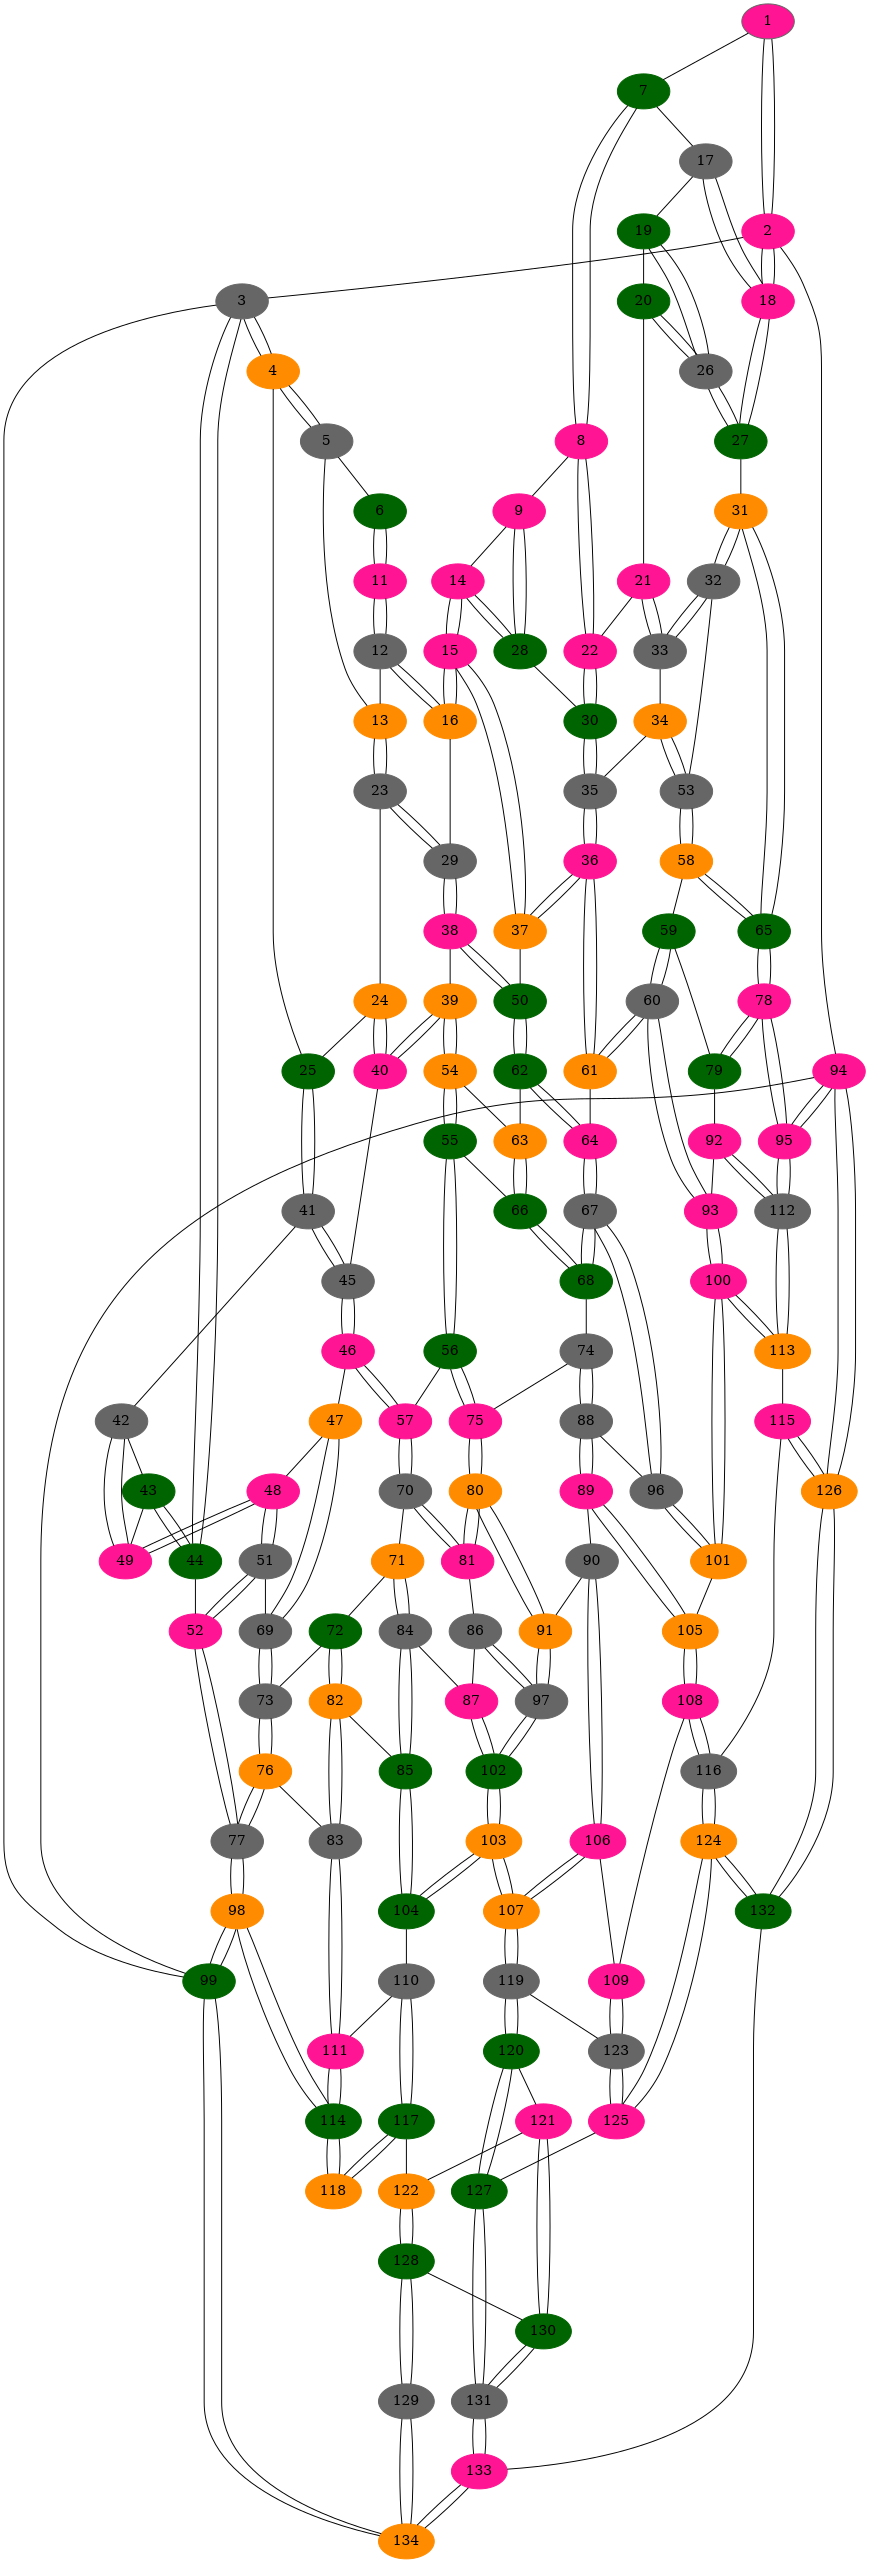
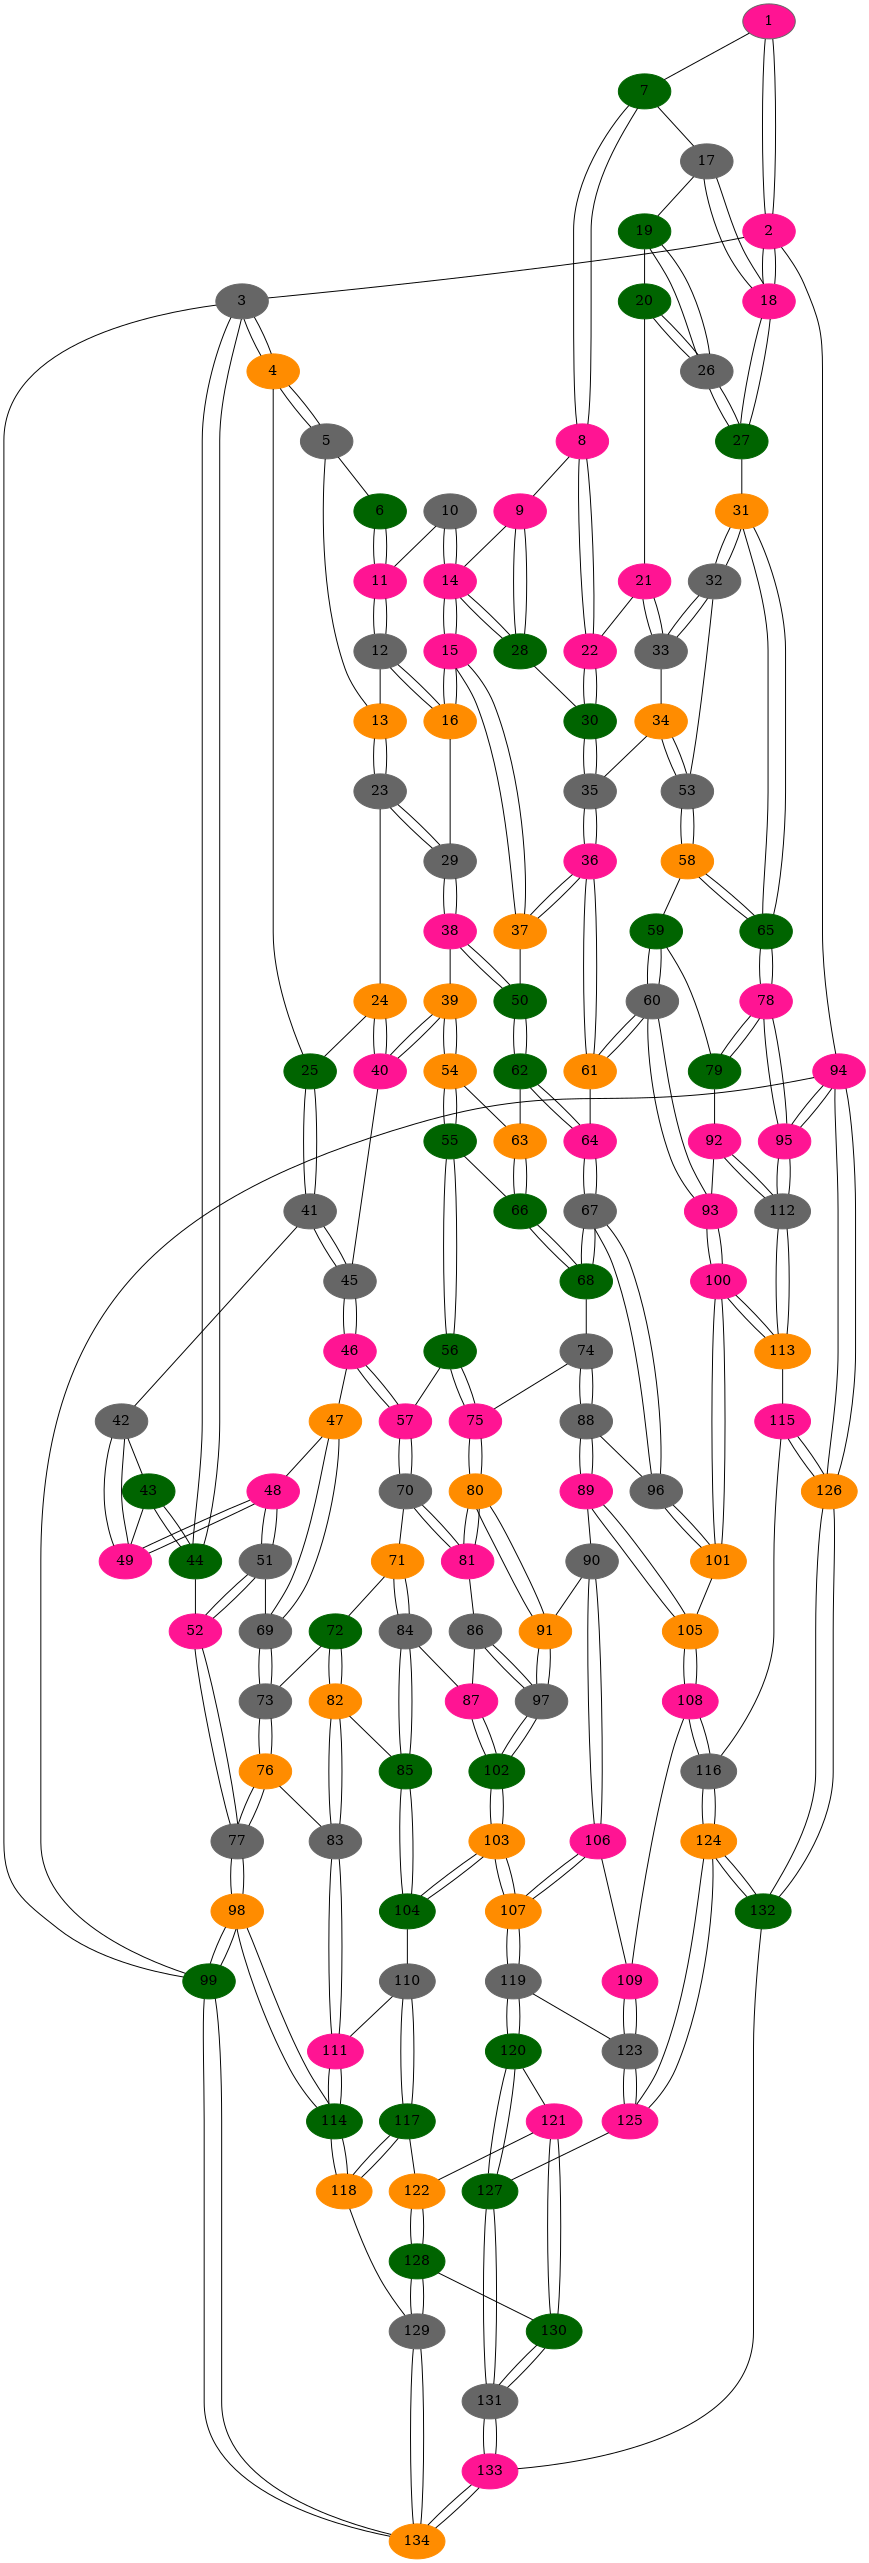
none -> (450, 511)
none -> (373, 2264)
